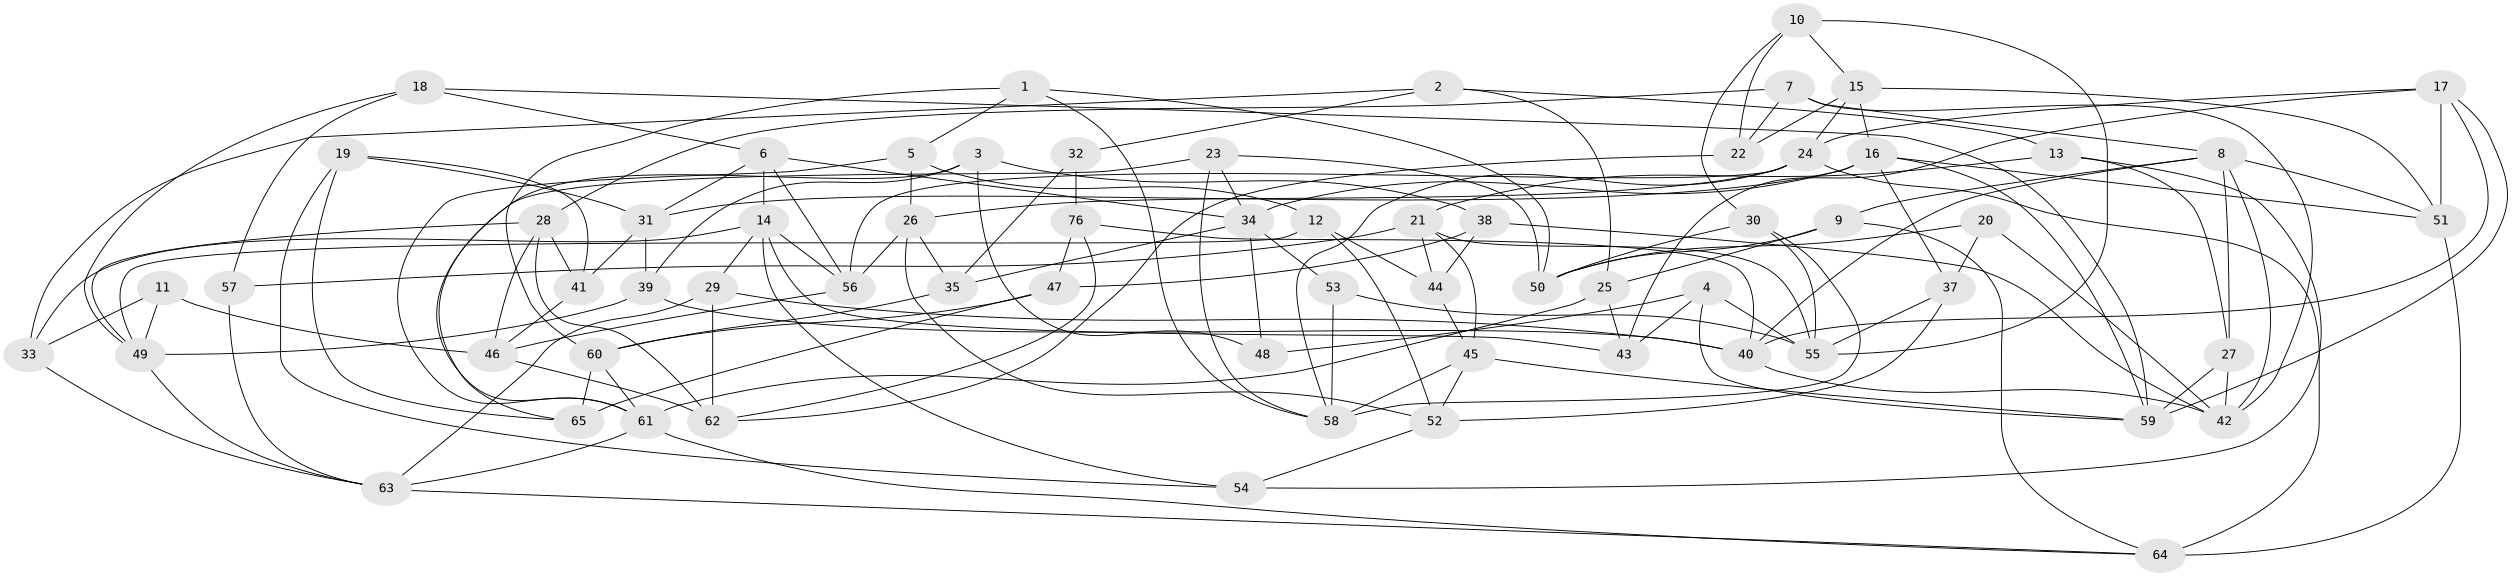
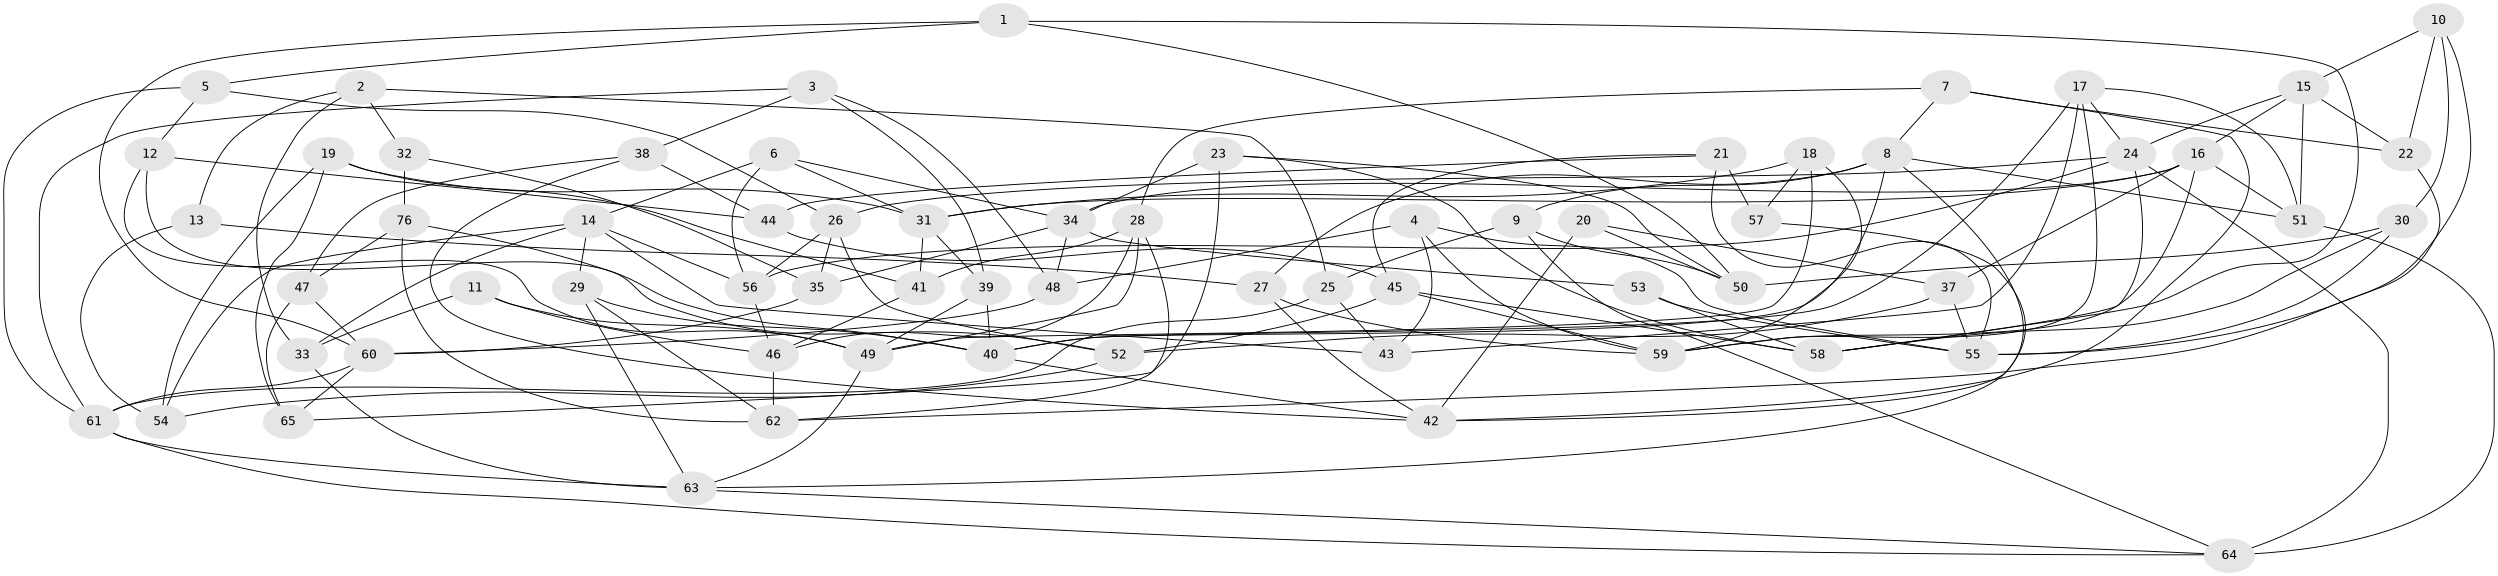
(577, 118) -> (1516, 195)
(1733, 176) -> none
none -> (716, 339)
